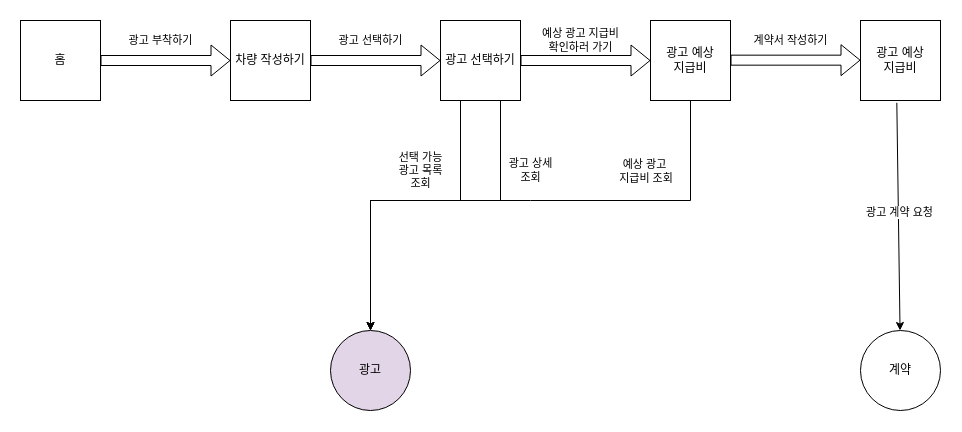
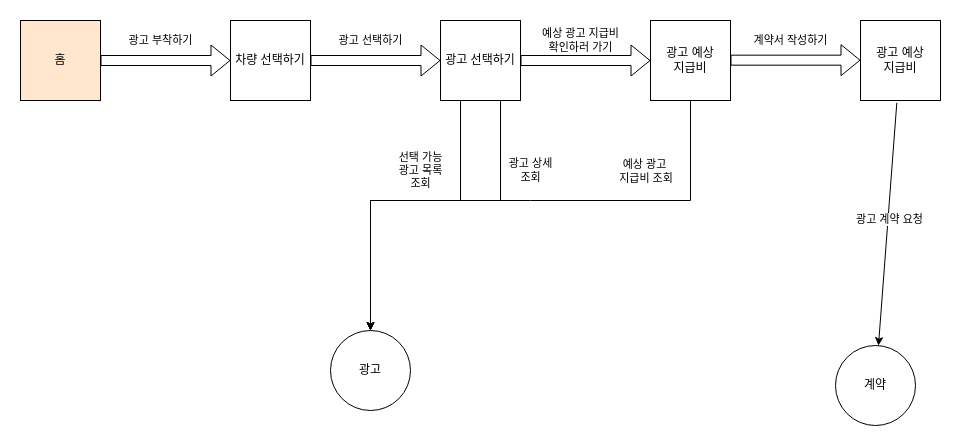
(61, 61) -> (61, 61)
(271, 61) -> (271, 61)
(371, 371) -> (371, 371)
(901, 371) -> (876, 386)
